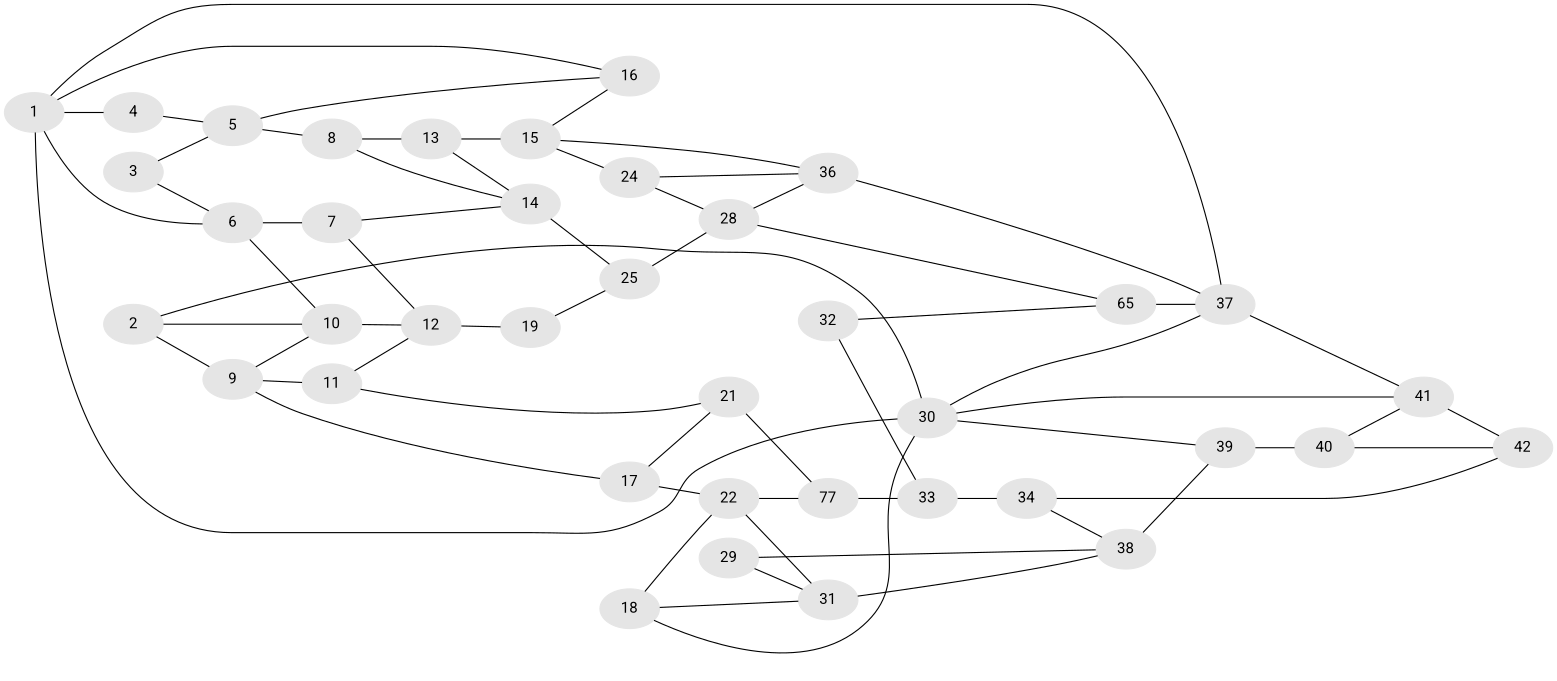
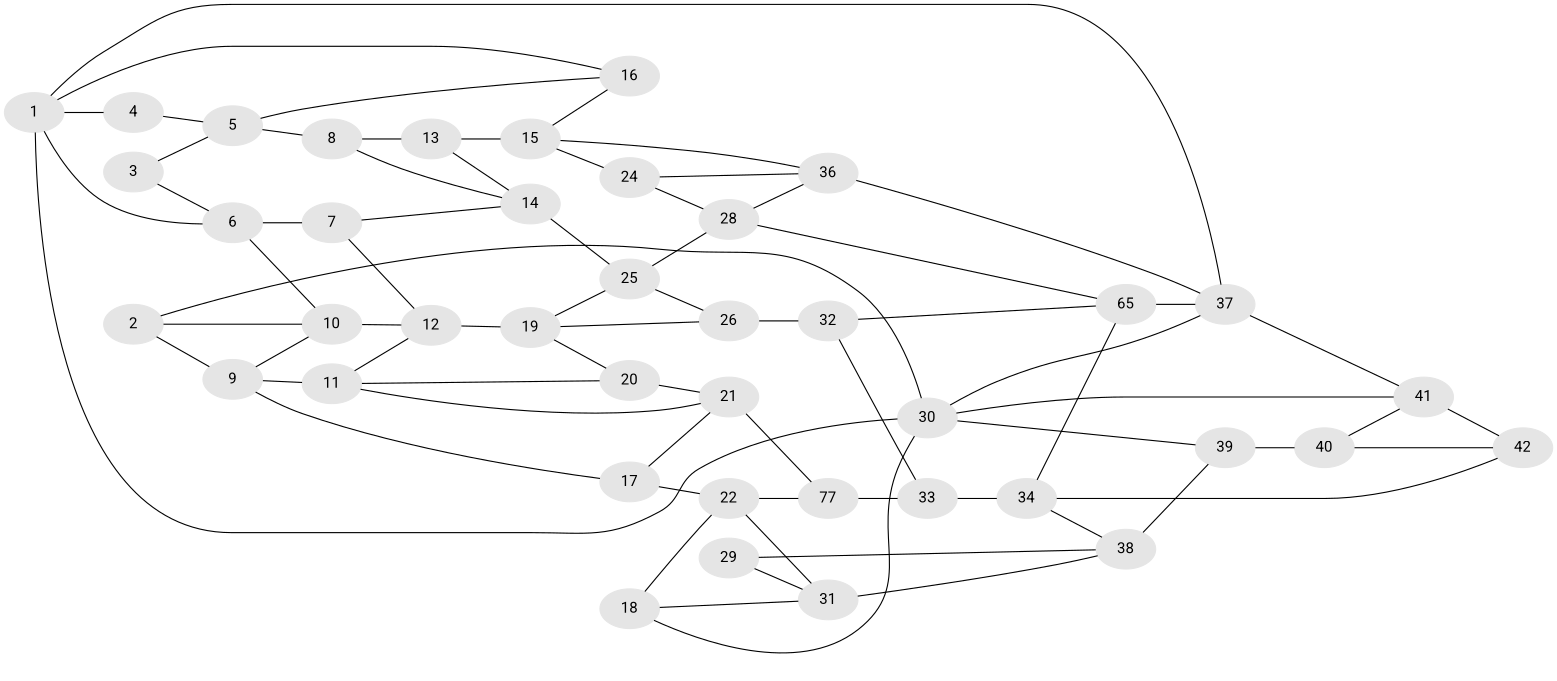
none -> (729, 321)
none -> (630, 380)
none -> (1072, 409)
